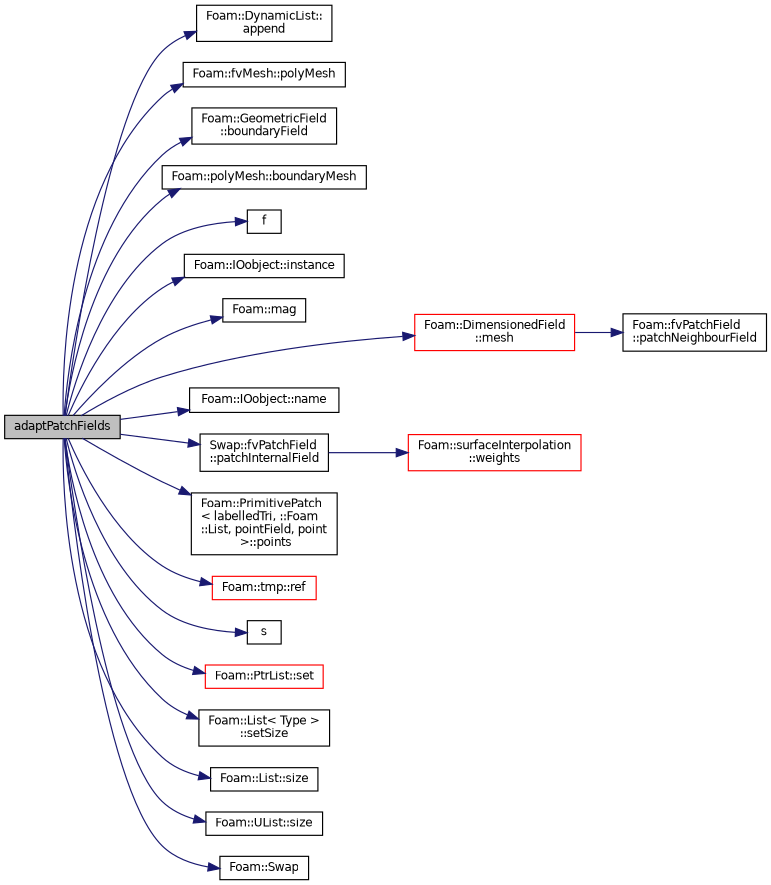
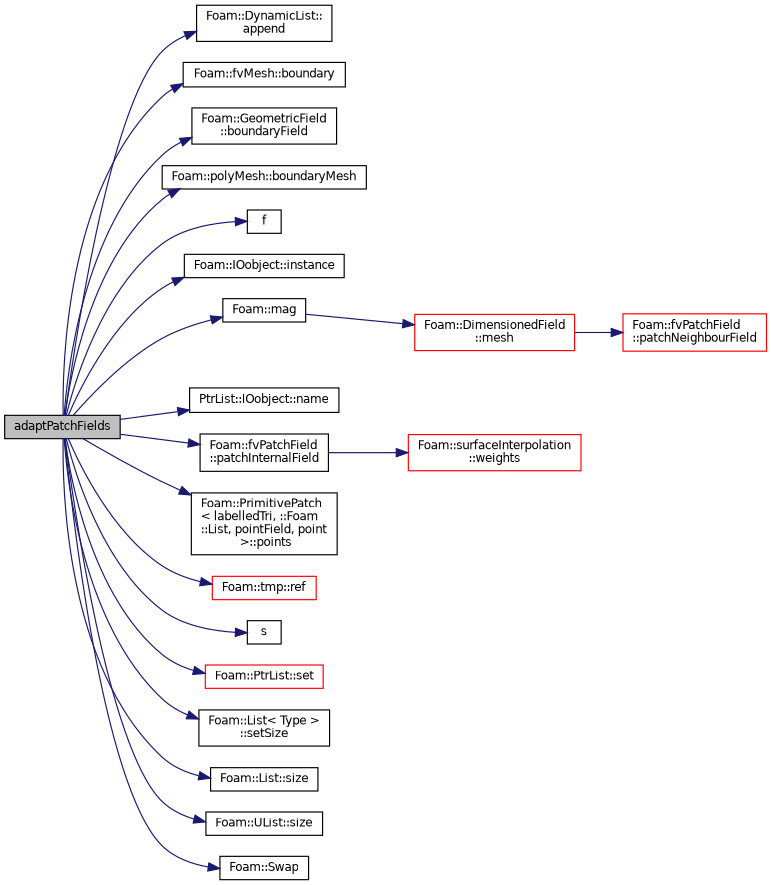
(264, 75) -> (264, 75)
(695, 332) -> (695, 332)
(237, 358) -> (354, 319)
(264, 400) -> (264, 400)
(264, 453) -> (264, 453)
